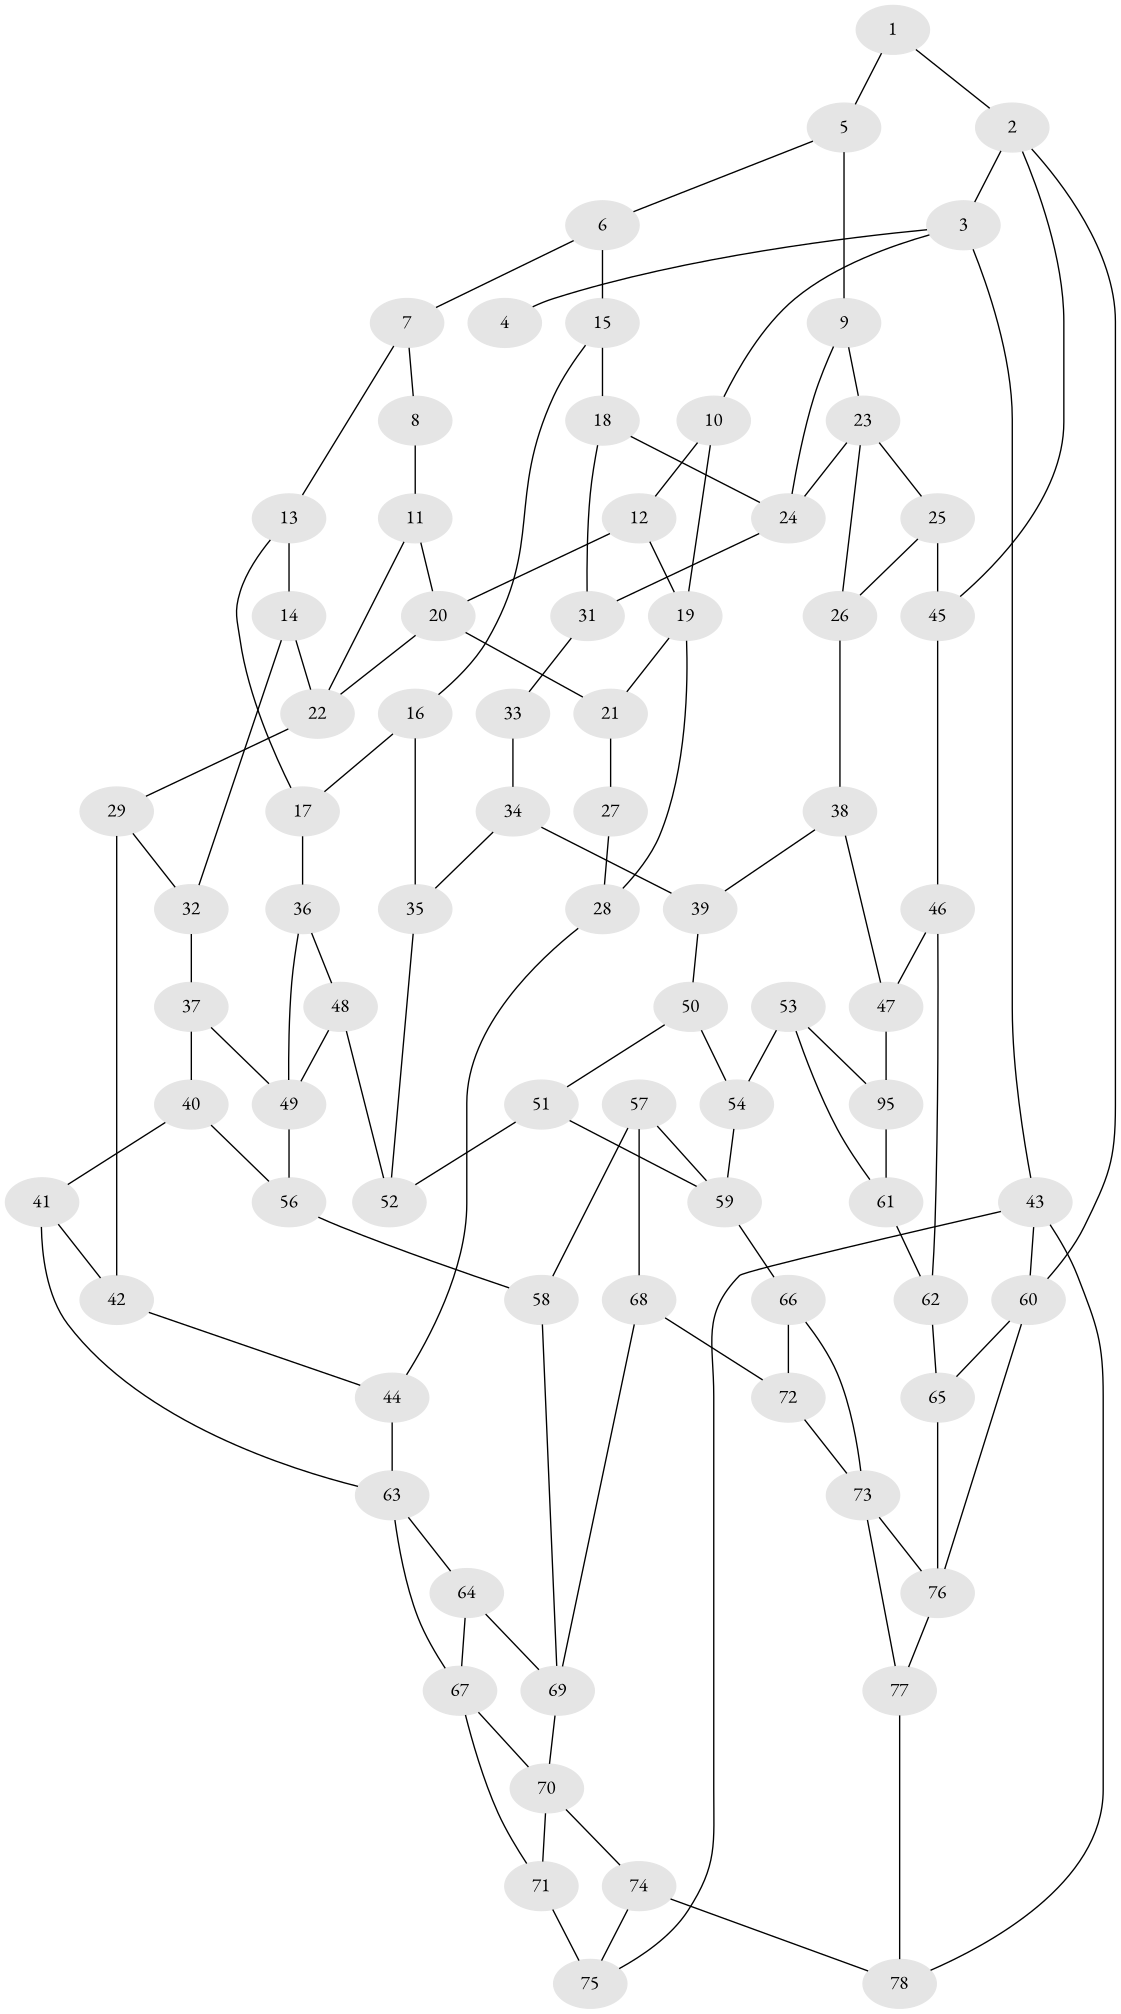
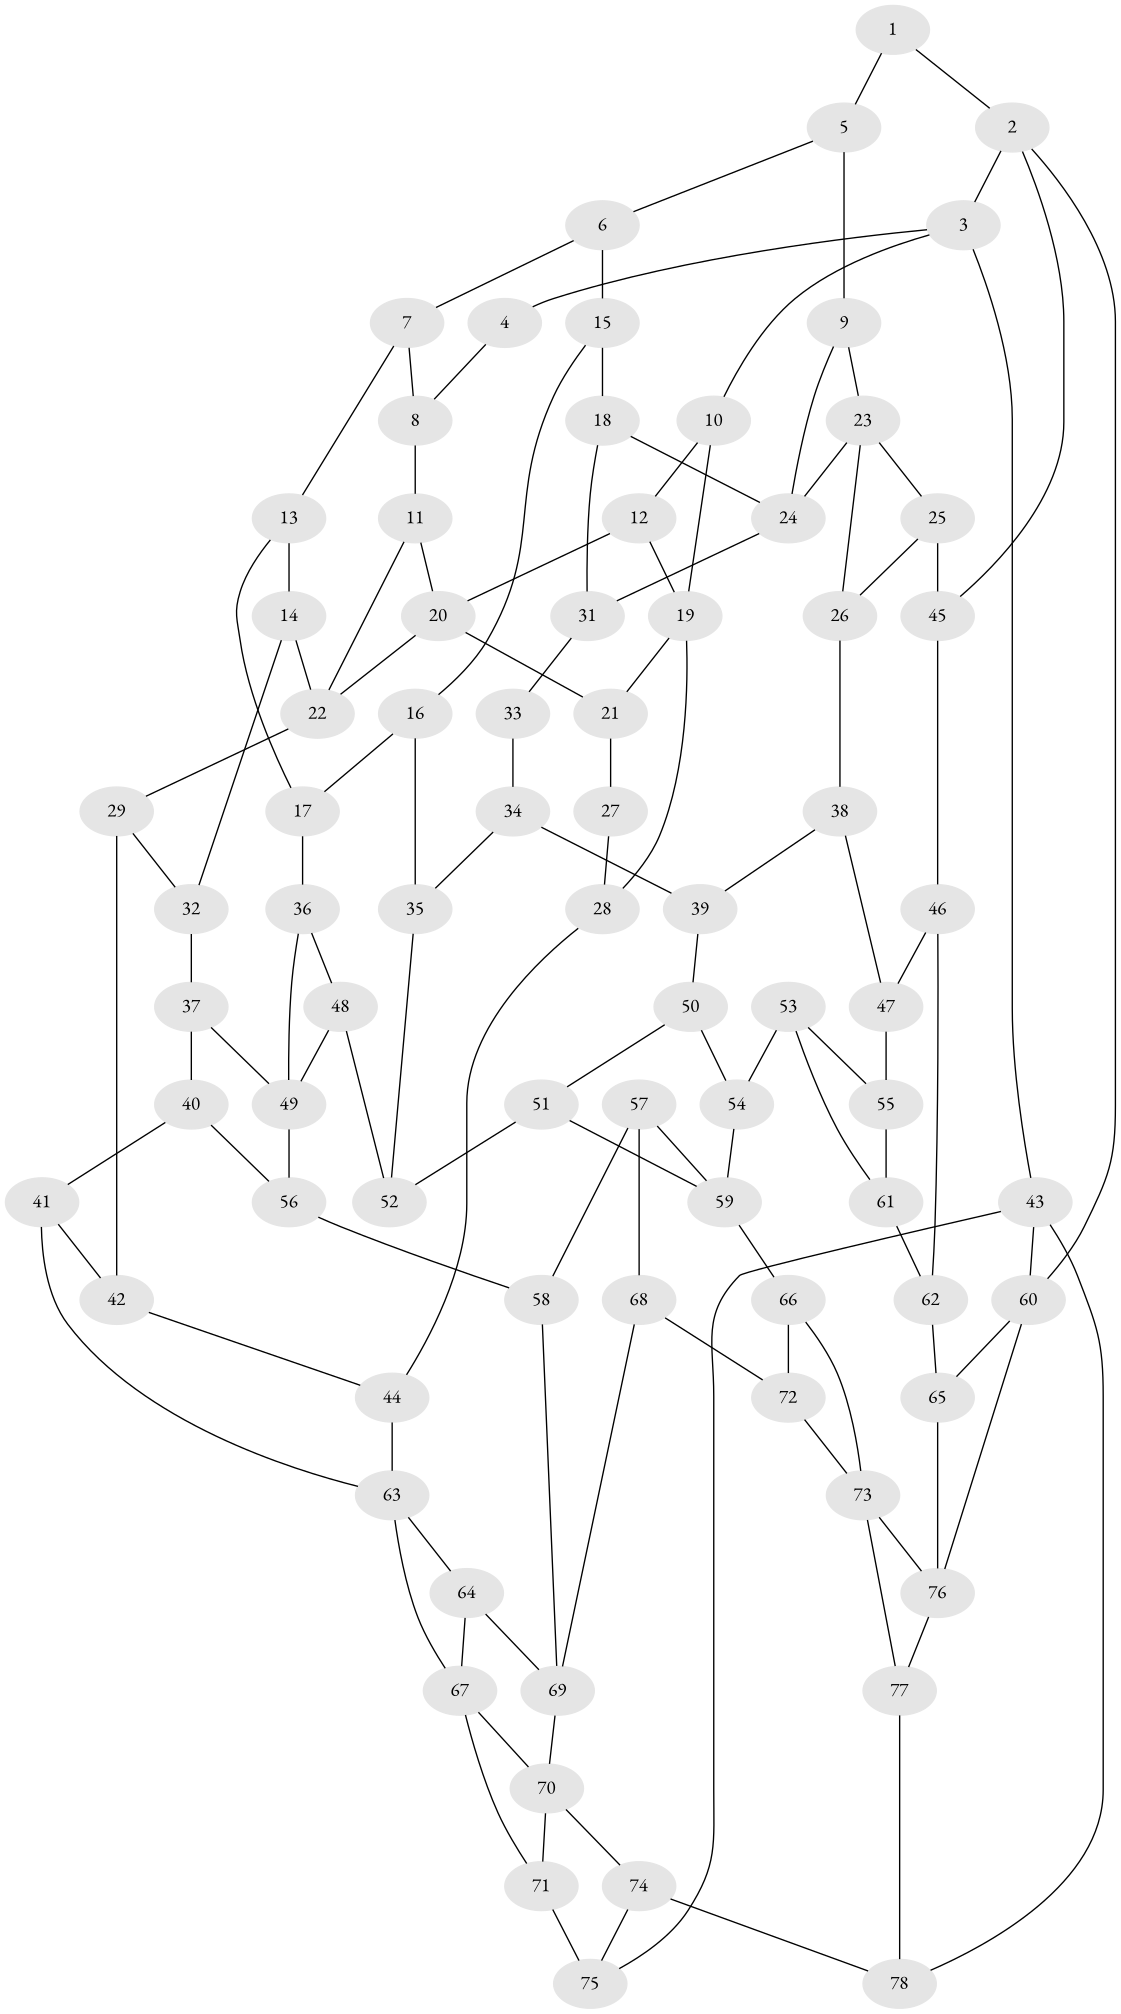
none -> (460, 372)
(886, 1105) -> (886, 1105)
